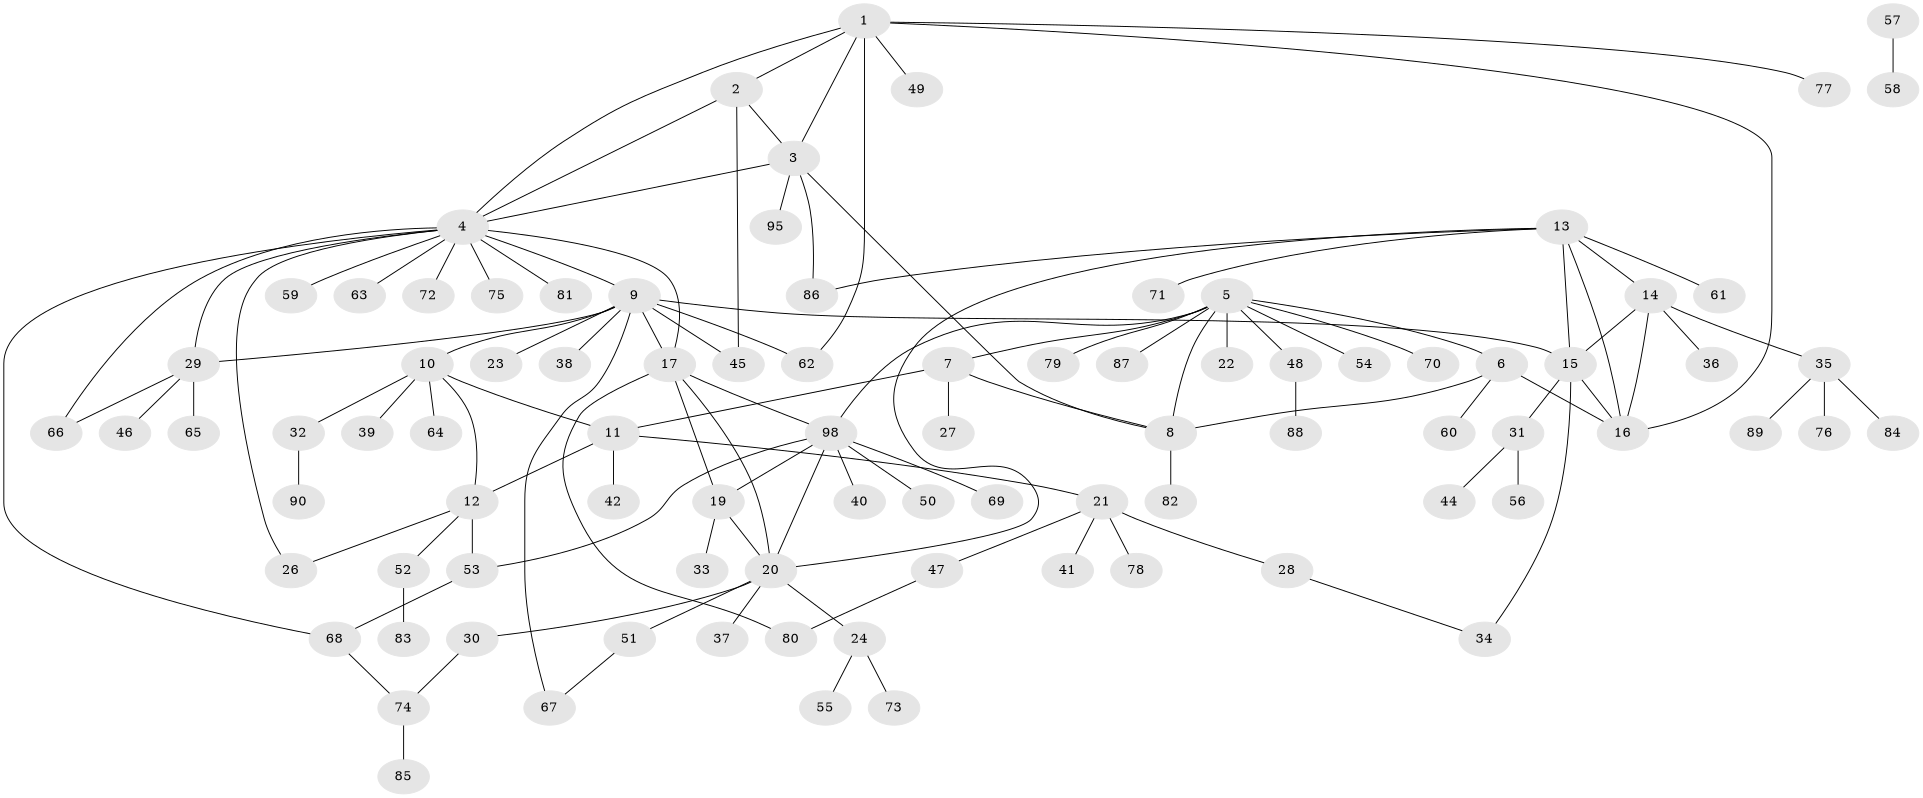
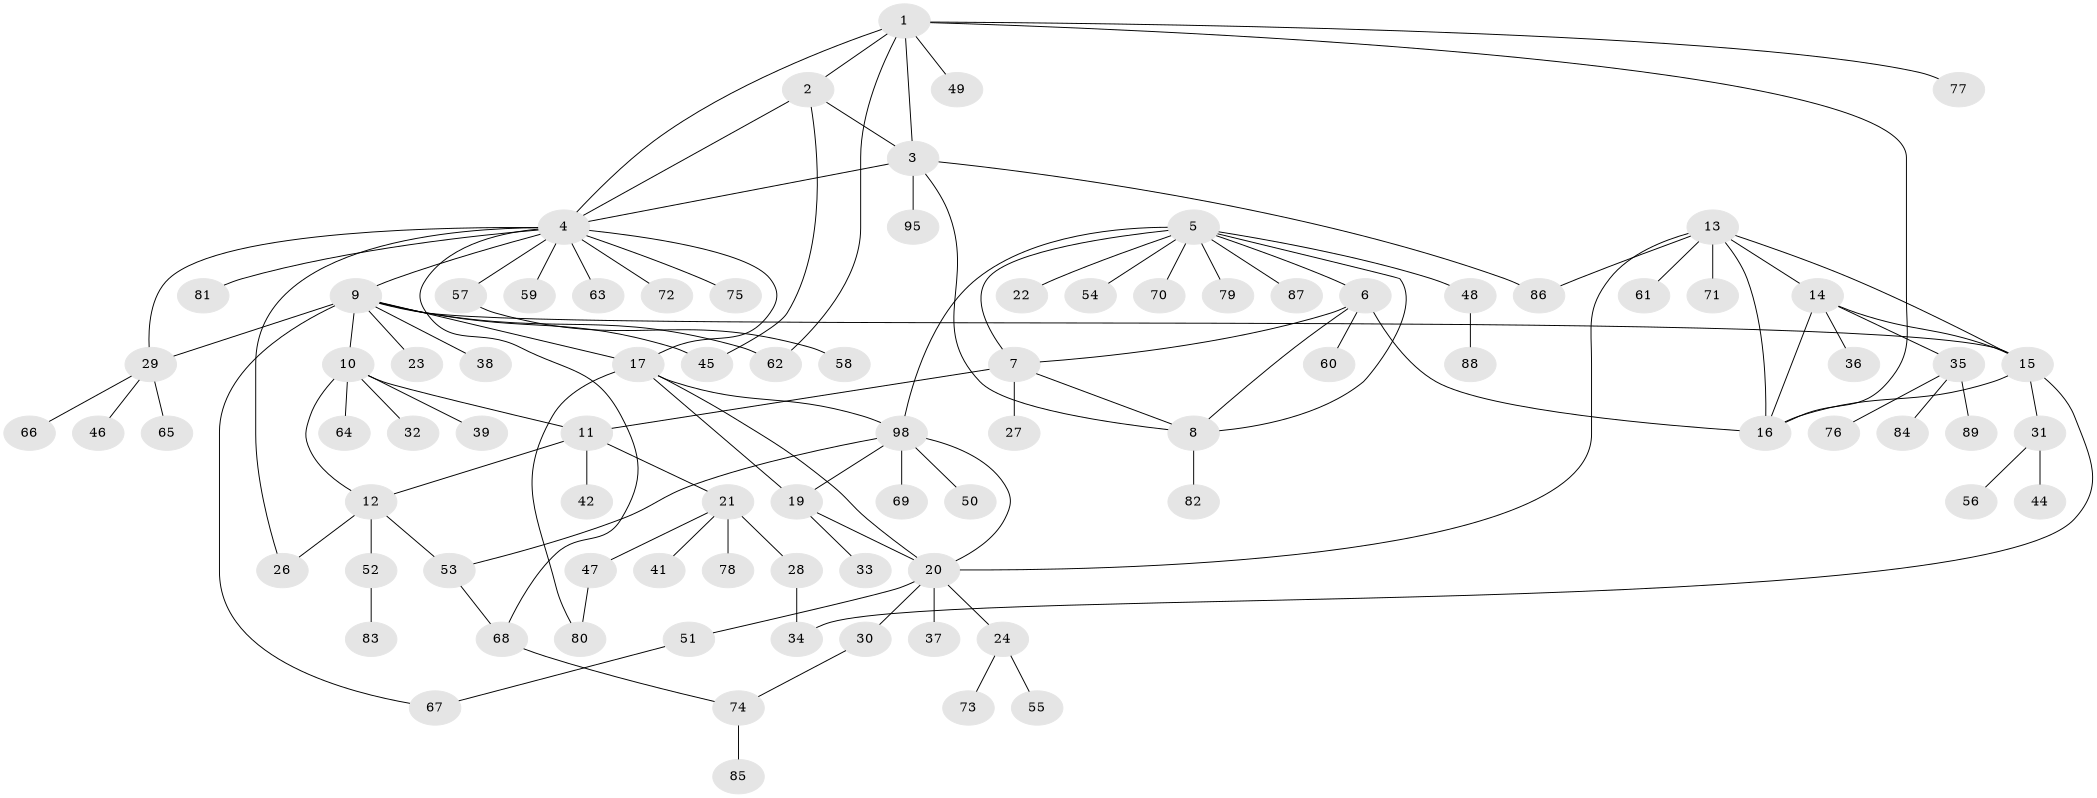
(223, 268) -> (512, 262)
none -> (1195, 344)
(299, 502) -> none
(860, 502) -> none
